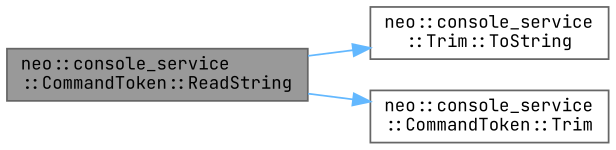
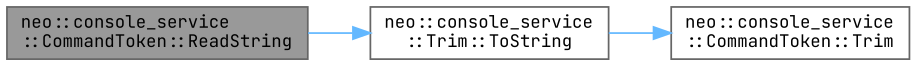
(331, 97) -> (631, 33)
